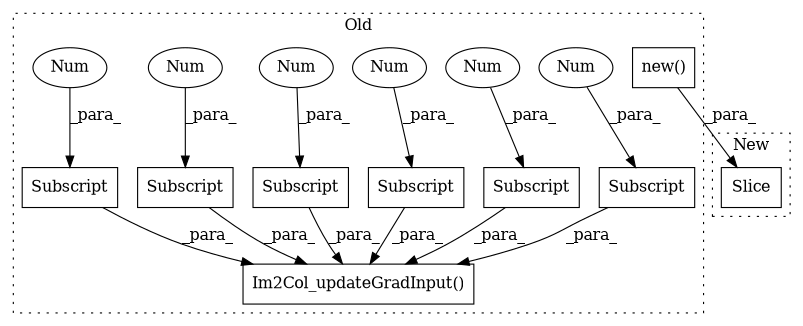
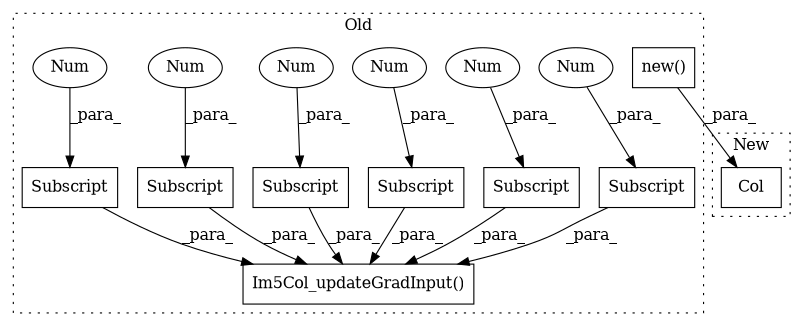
(751, 188) -> (751, 188)
(358, 284) -> (358, 284)
